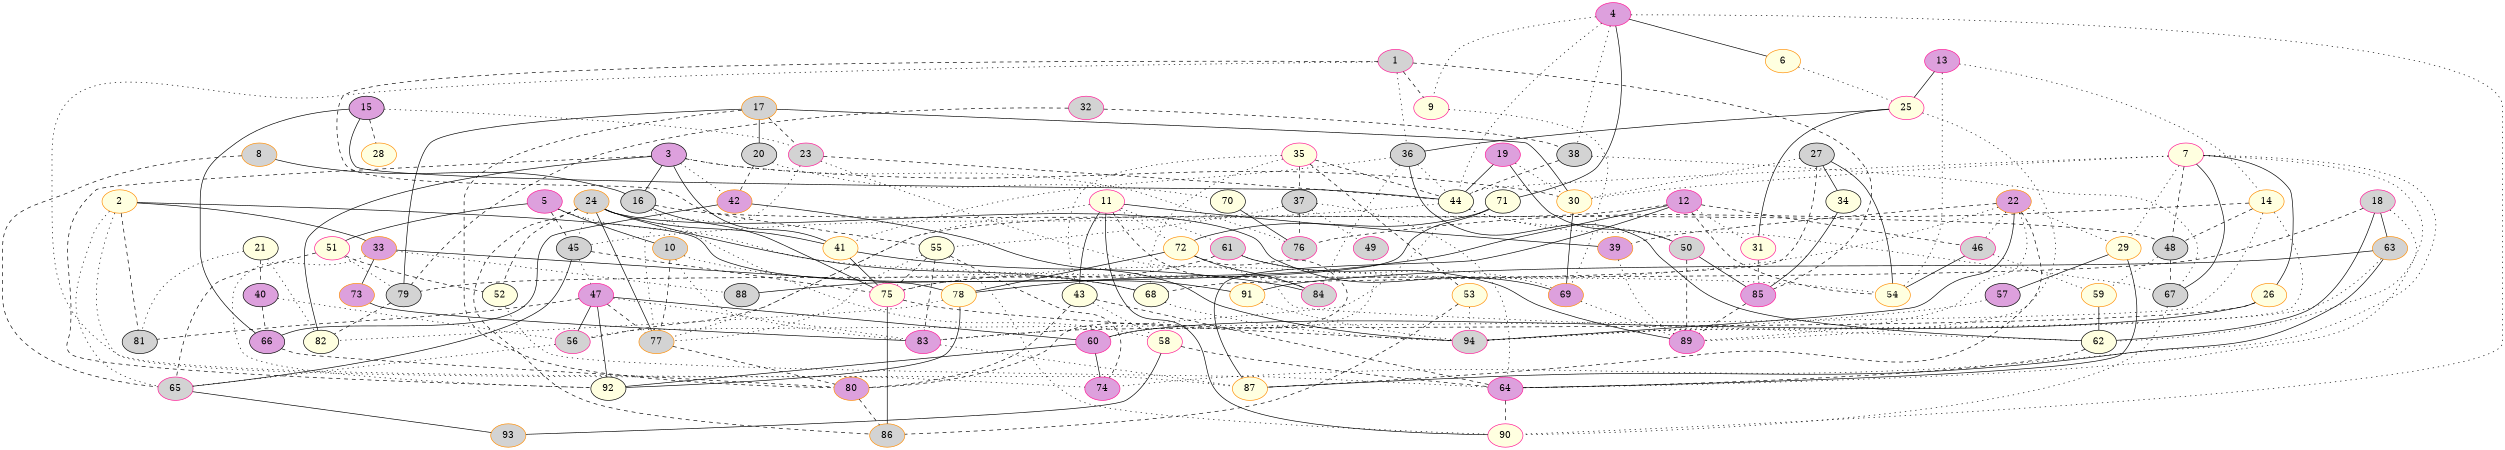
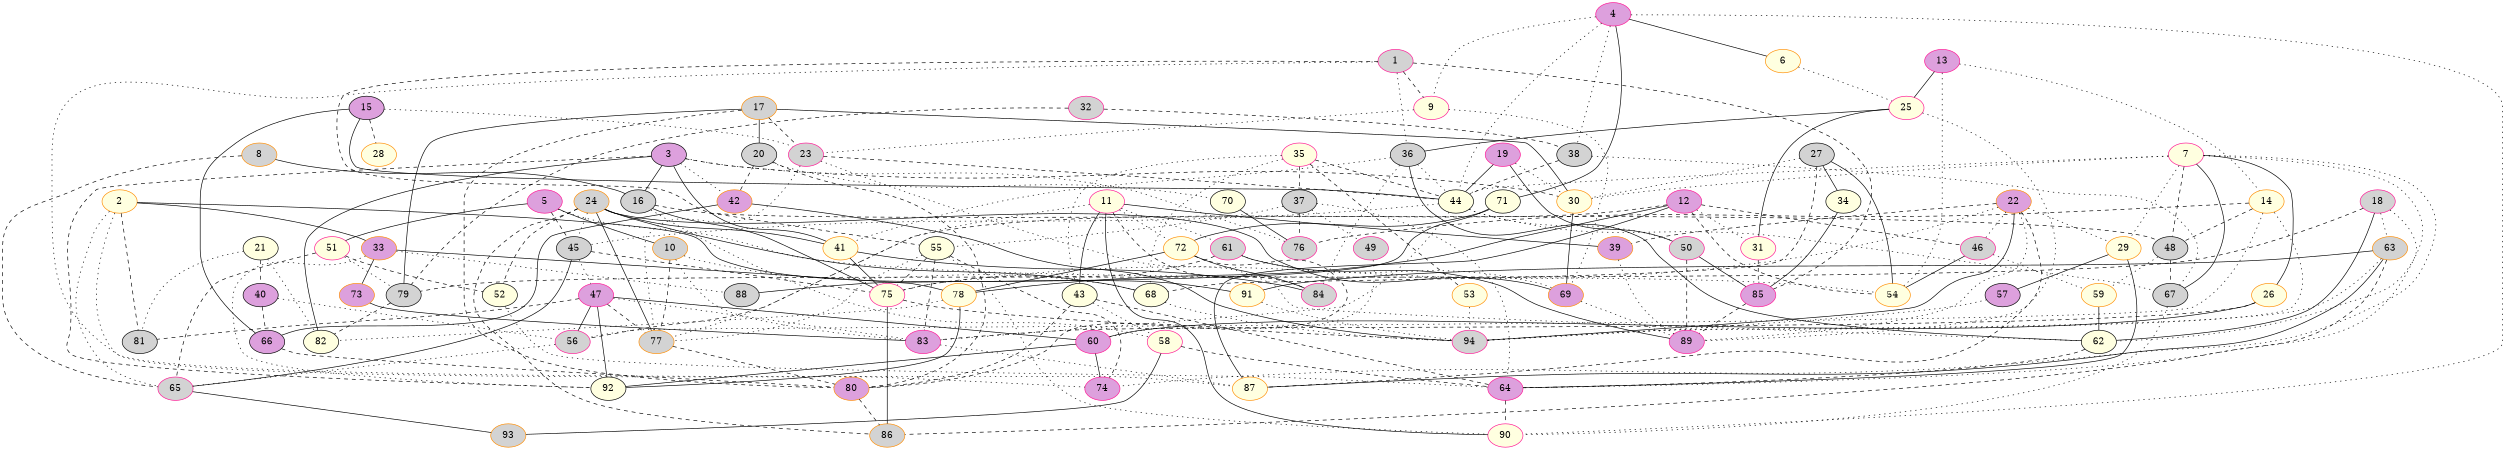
none -> (1119, 131)
(2384, 225) -> (2384, 225)
none -> (975, 256)
(1208, 412) -> (1665, 404)
